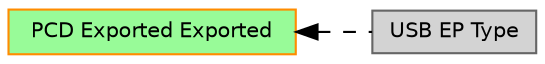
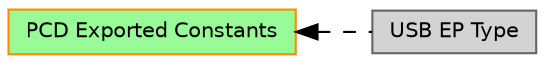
(152, 32) -> (152, 32)
